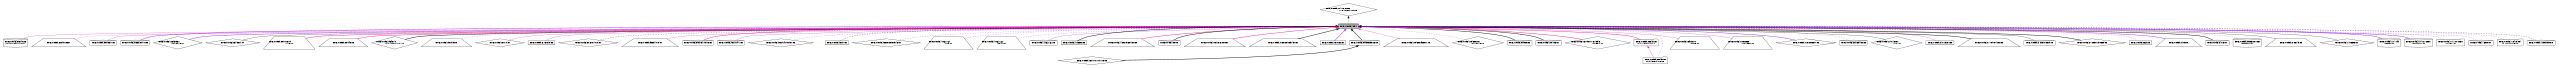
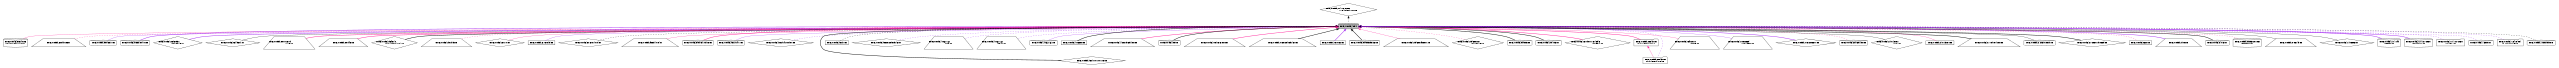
(1240, 58) -> (821, 40)
